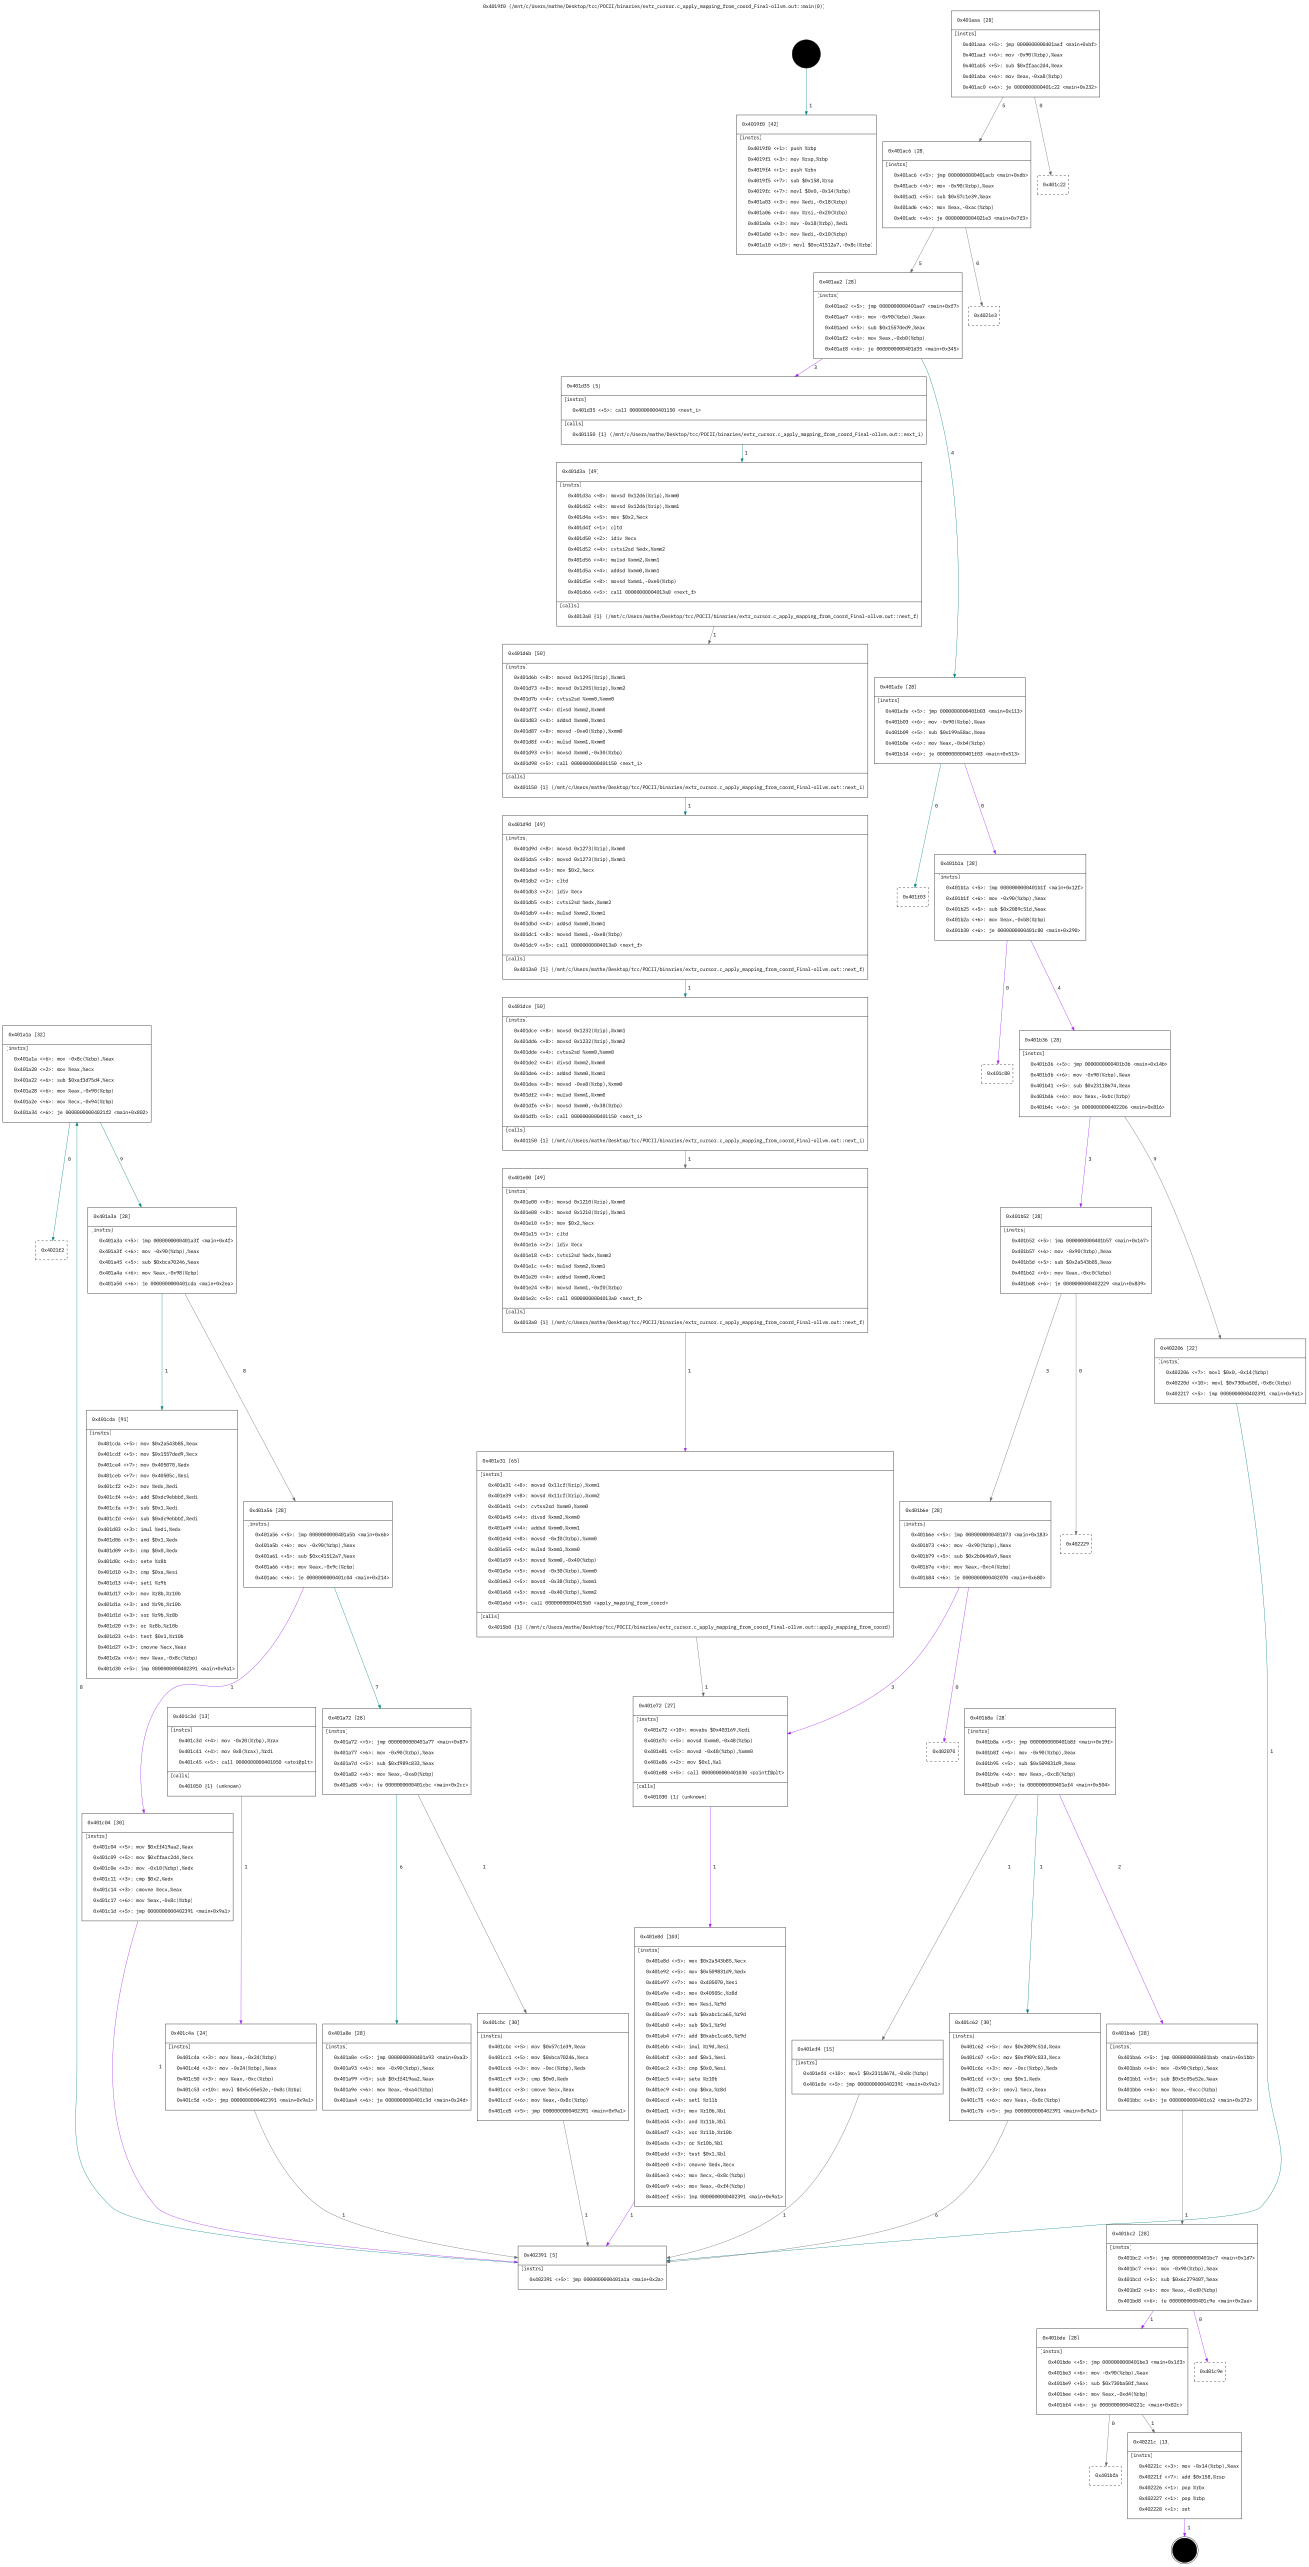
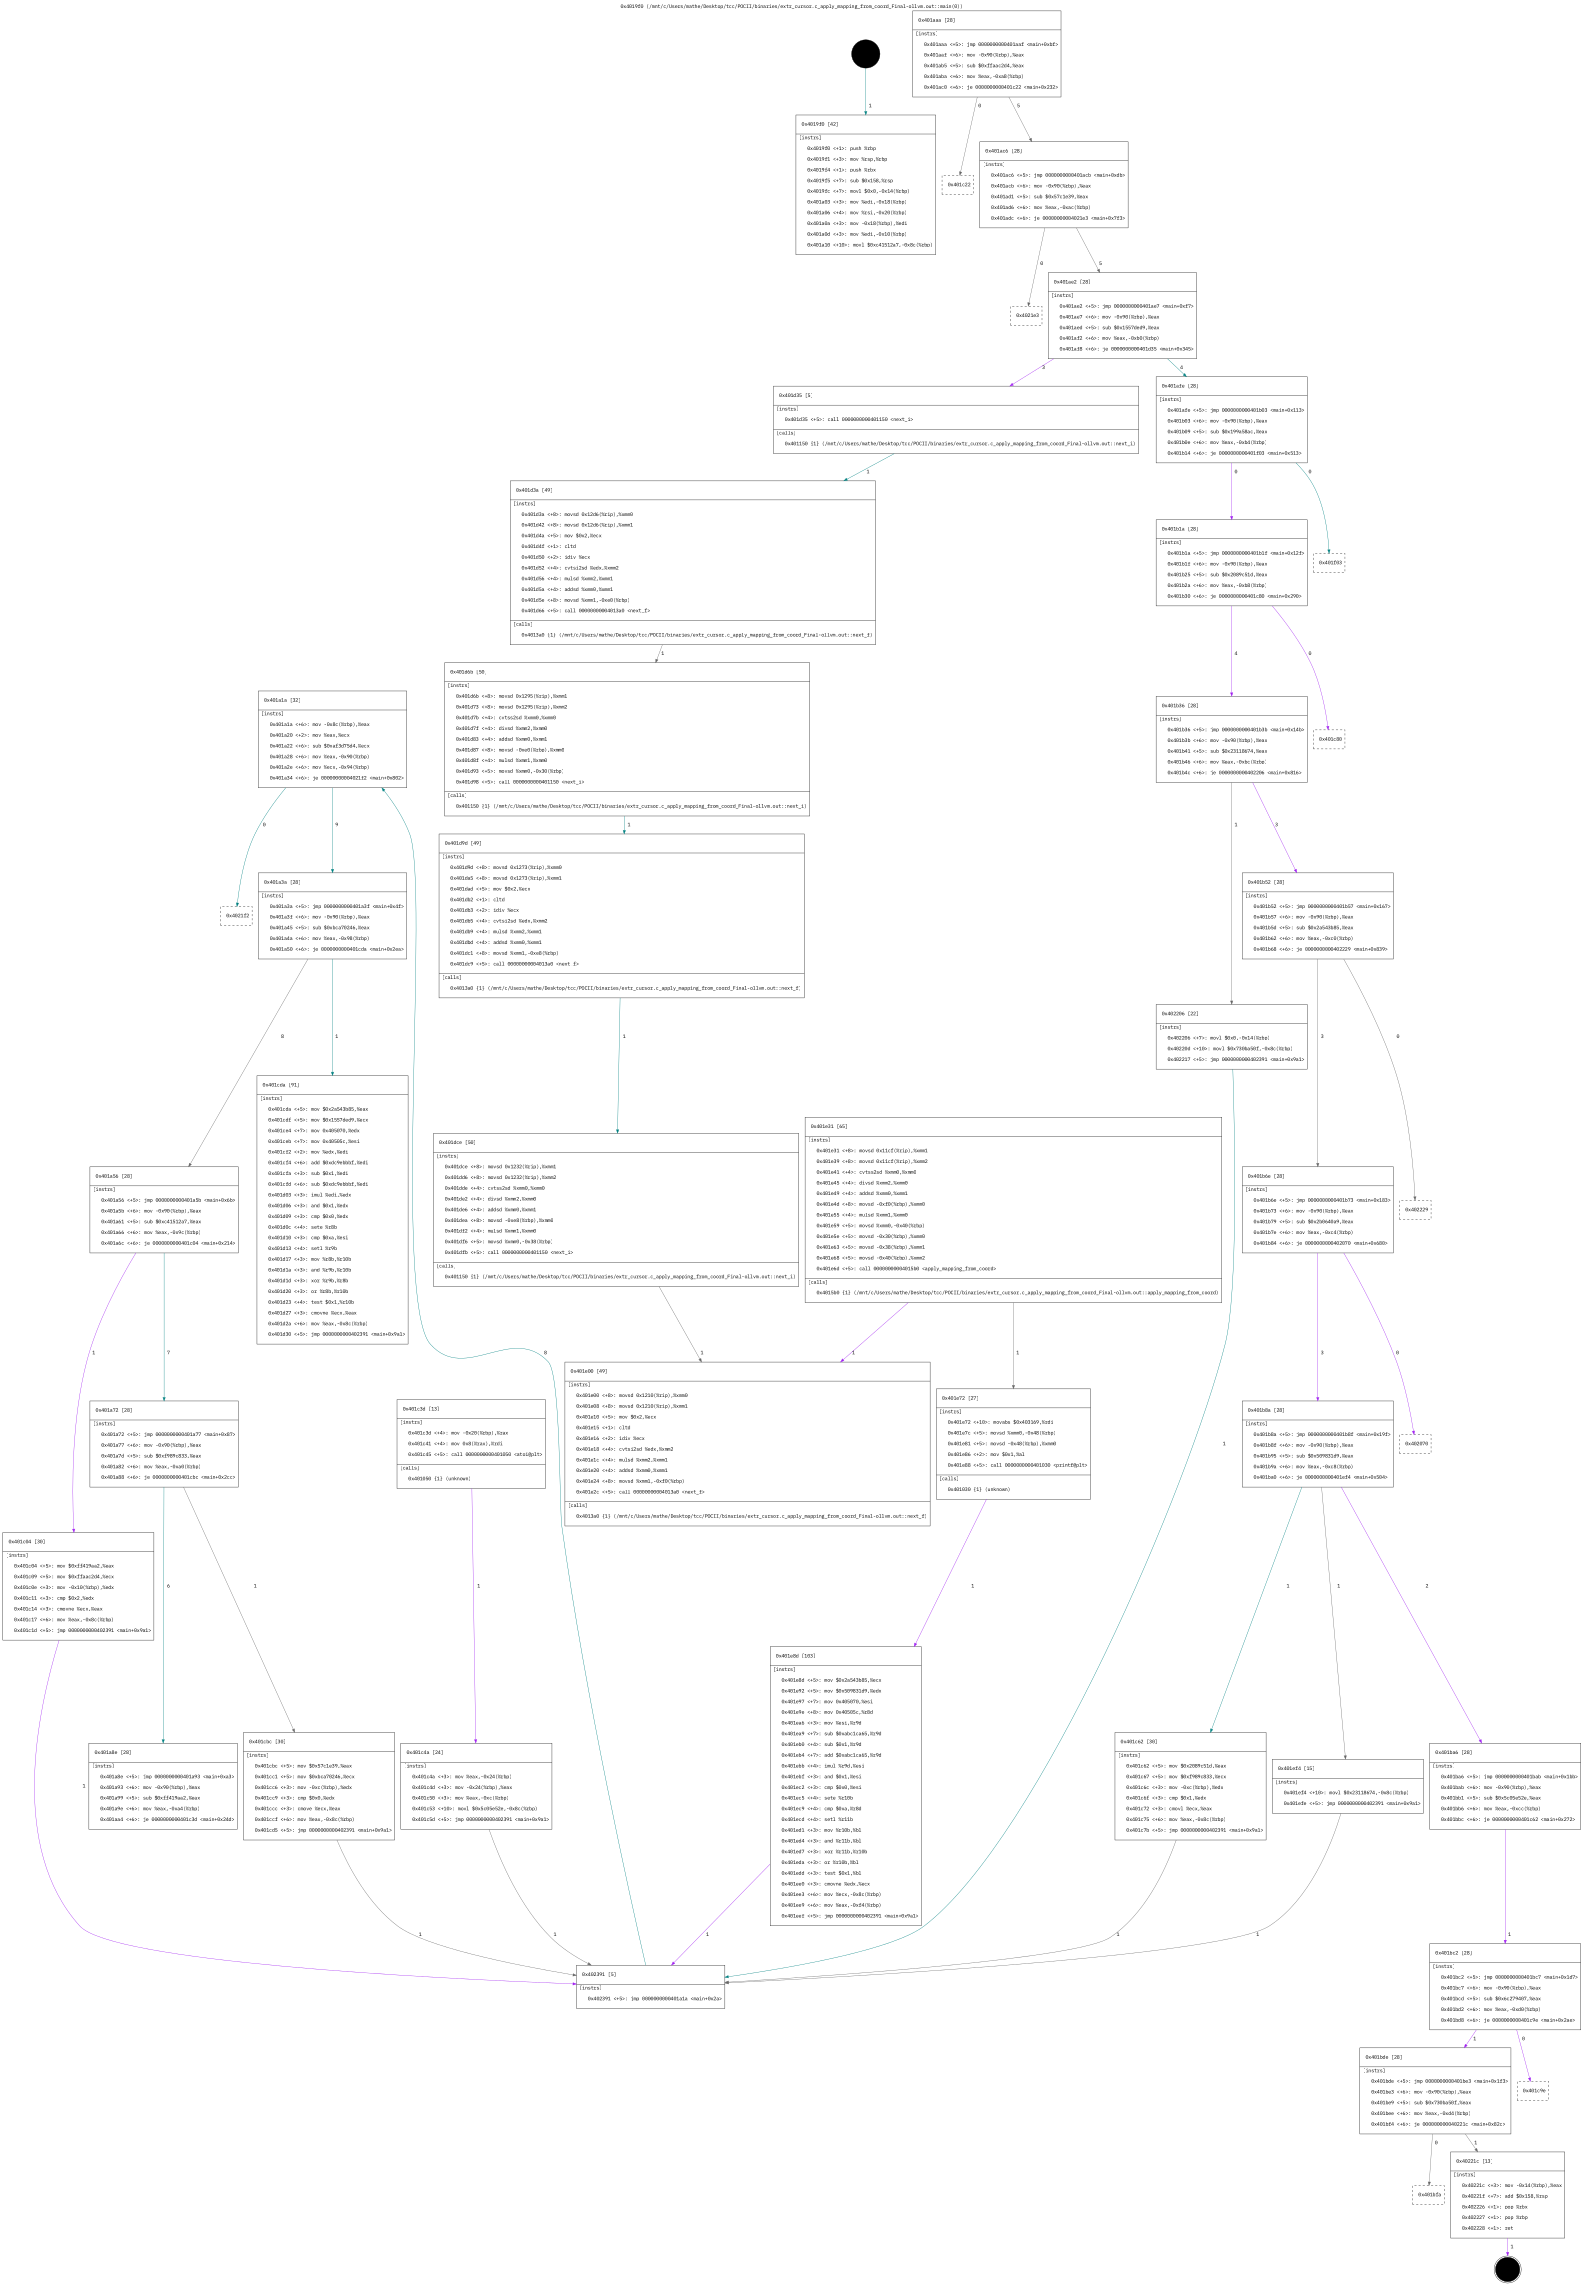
(1154, 1159) -> (1235, 825)
(685, 1390) -> (876, 1331)
(893, 1681) -> (1318, 1325)
(1182, 2166) -> (1505, 1885)
(935, 2216) -> (1117, 1935)
